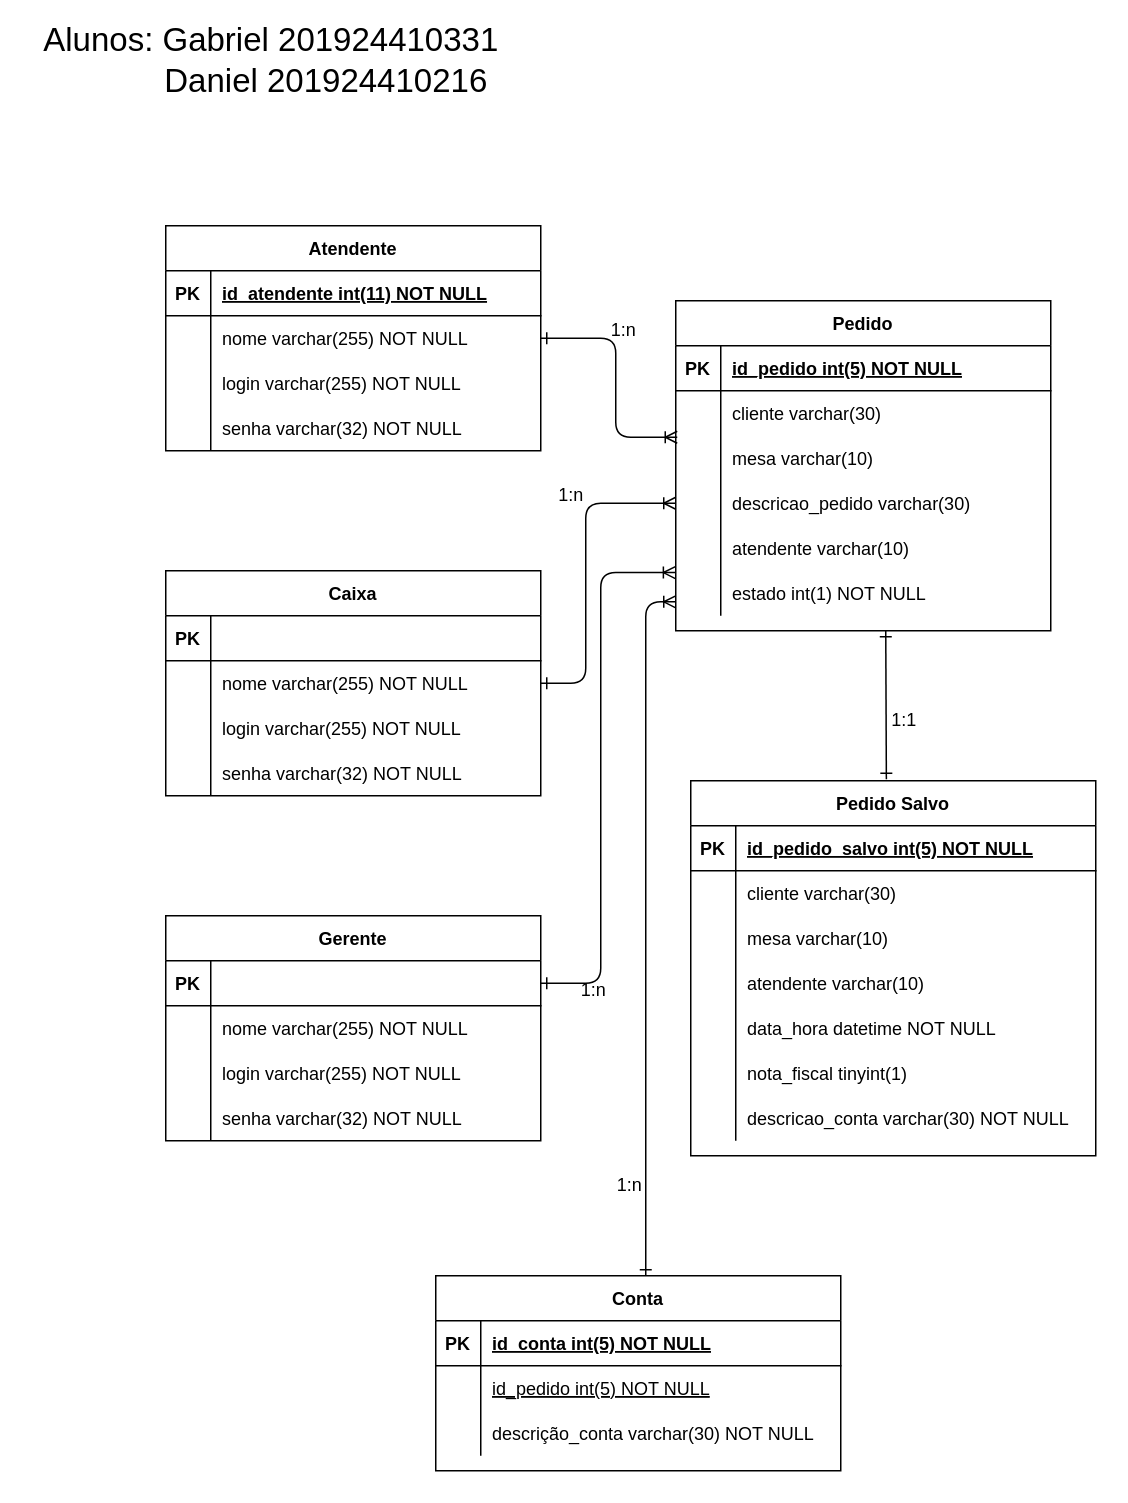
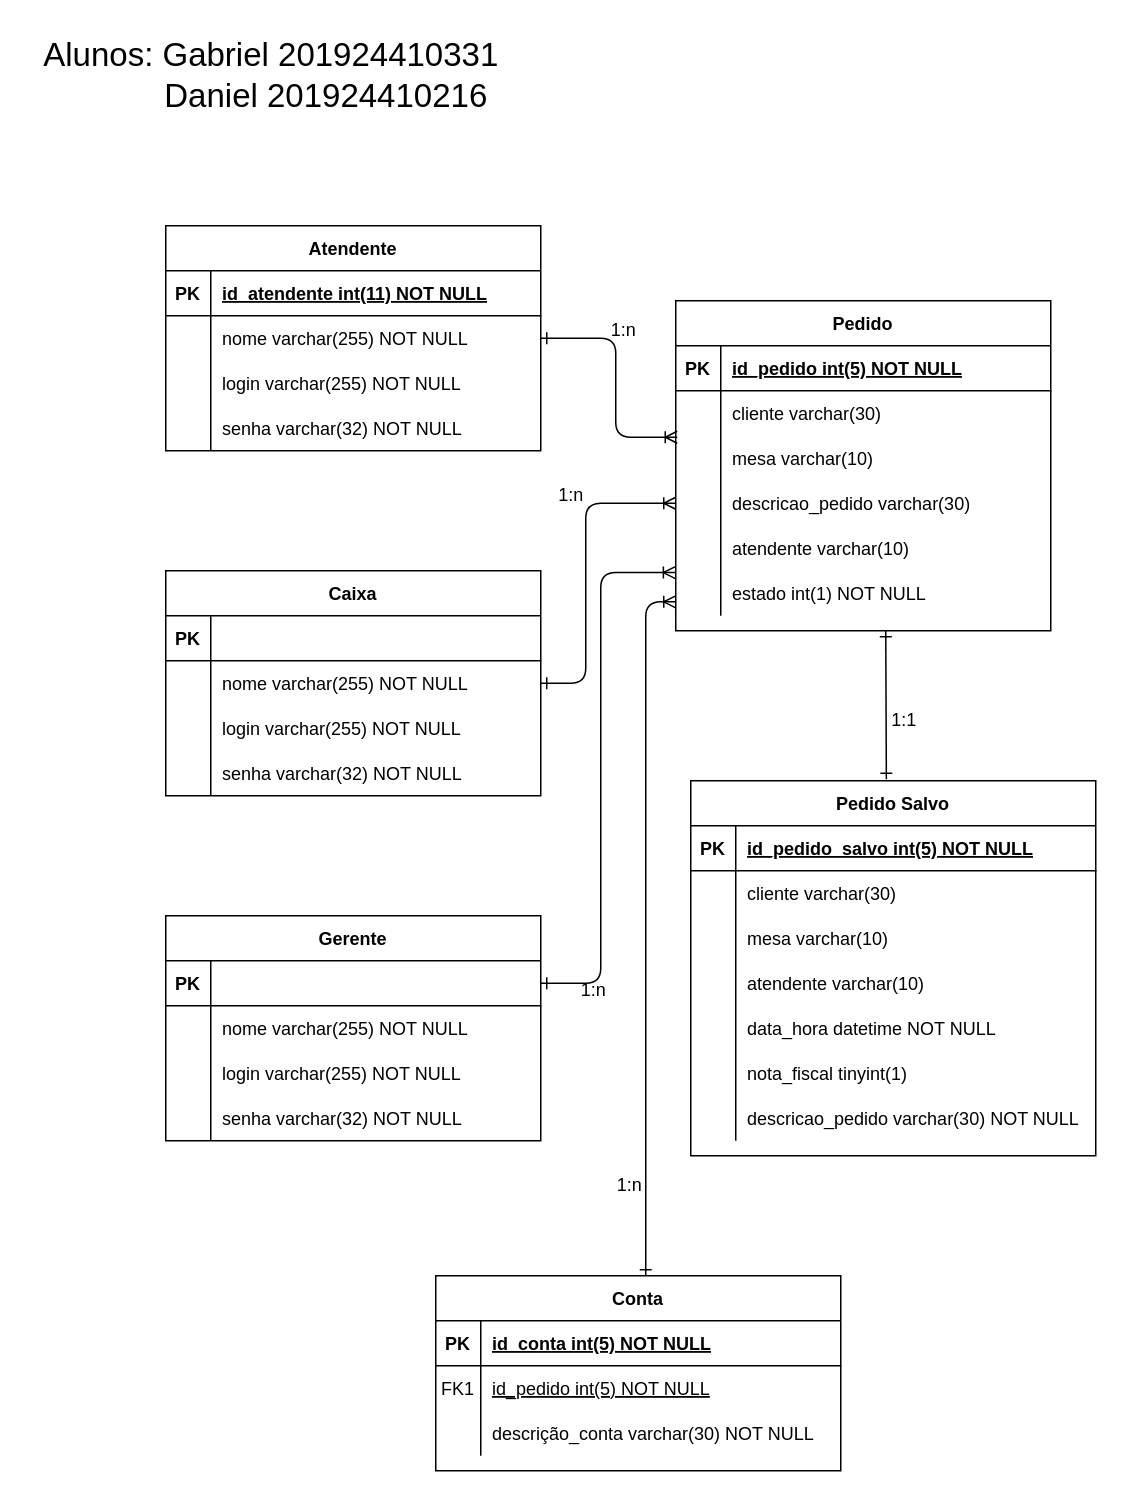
(271, 61) -> (271, 76)
(919, 1119) -> (922, 1119)
none -> (458, 1388)
